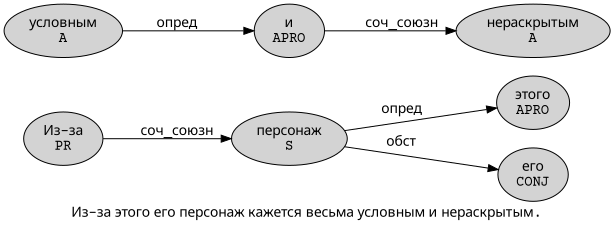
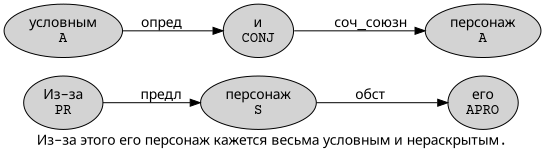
(289, 31) -> (258, 31)
(533, 31) -> (483, 31)
(533, 103) -> none
(177, 131) -> (162, 95)
(533, 175) -> (483, 103)
